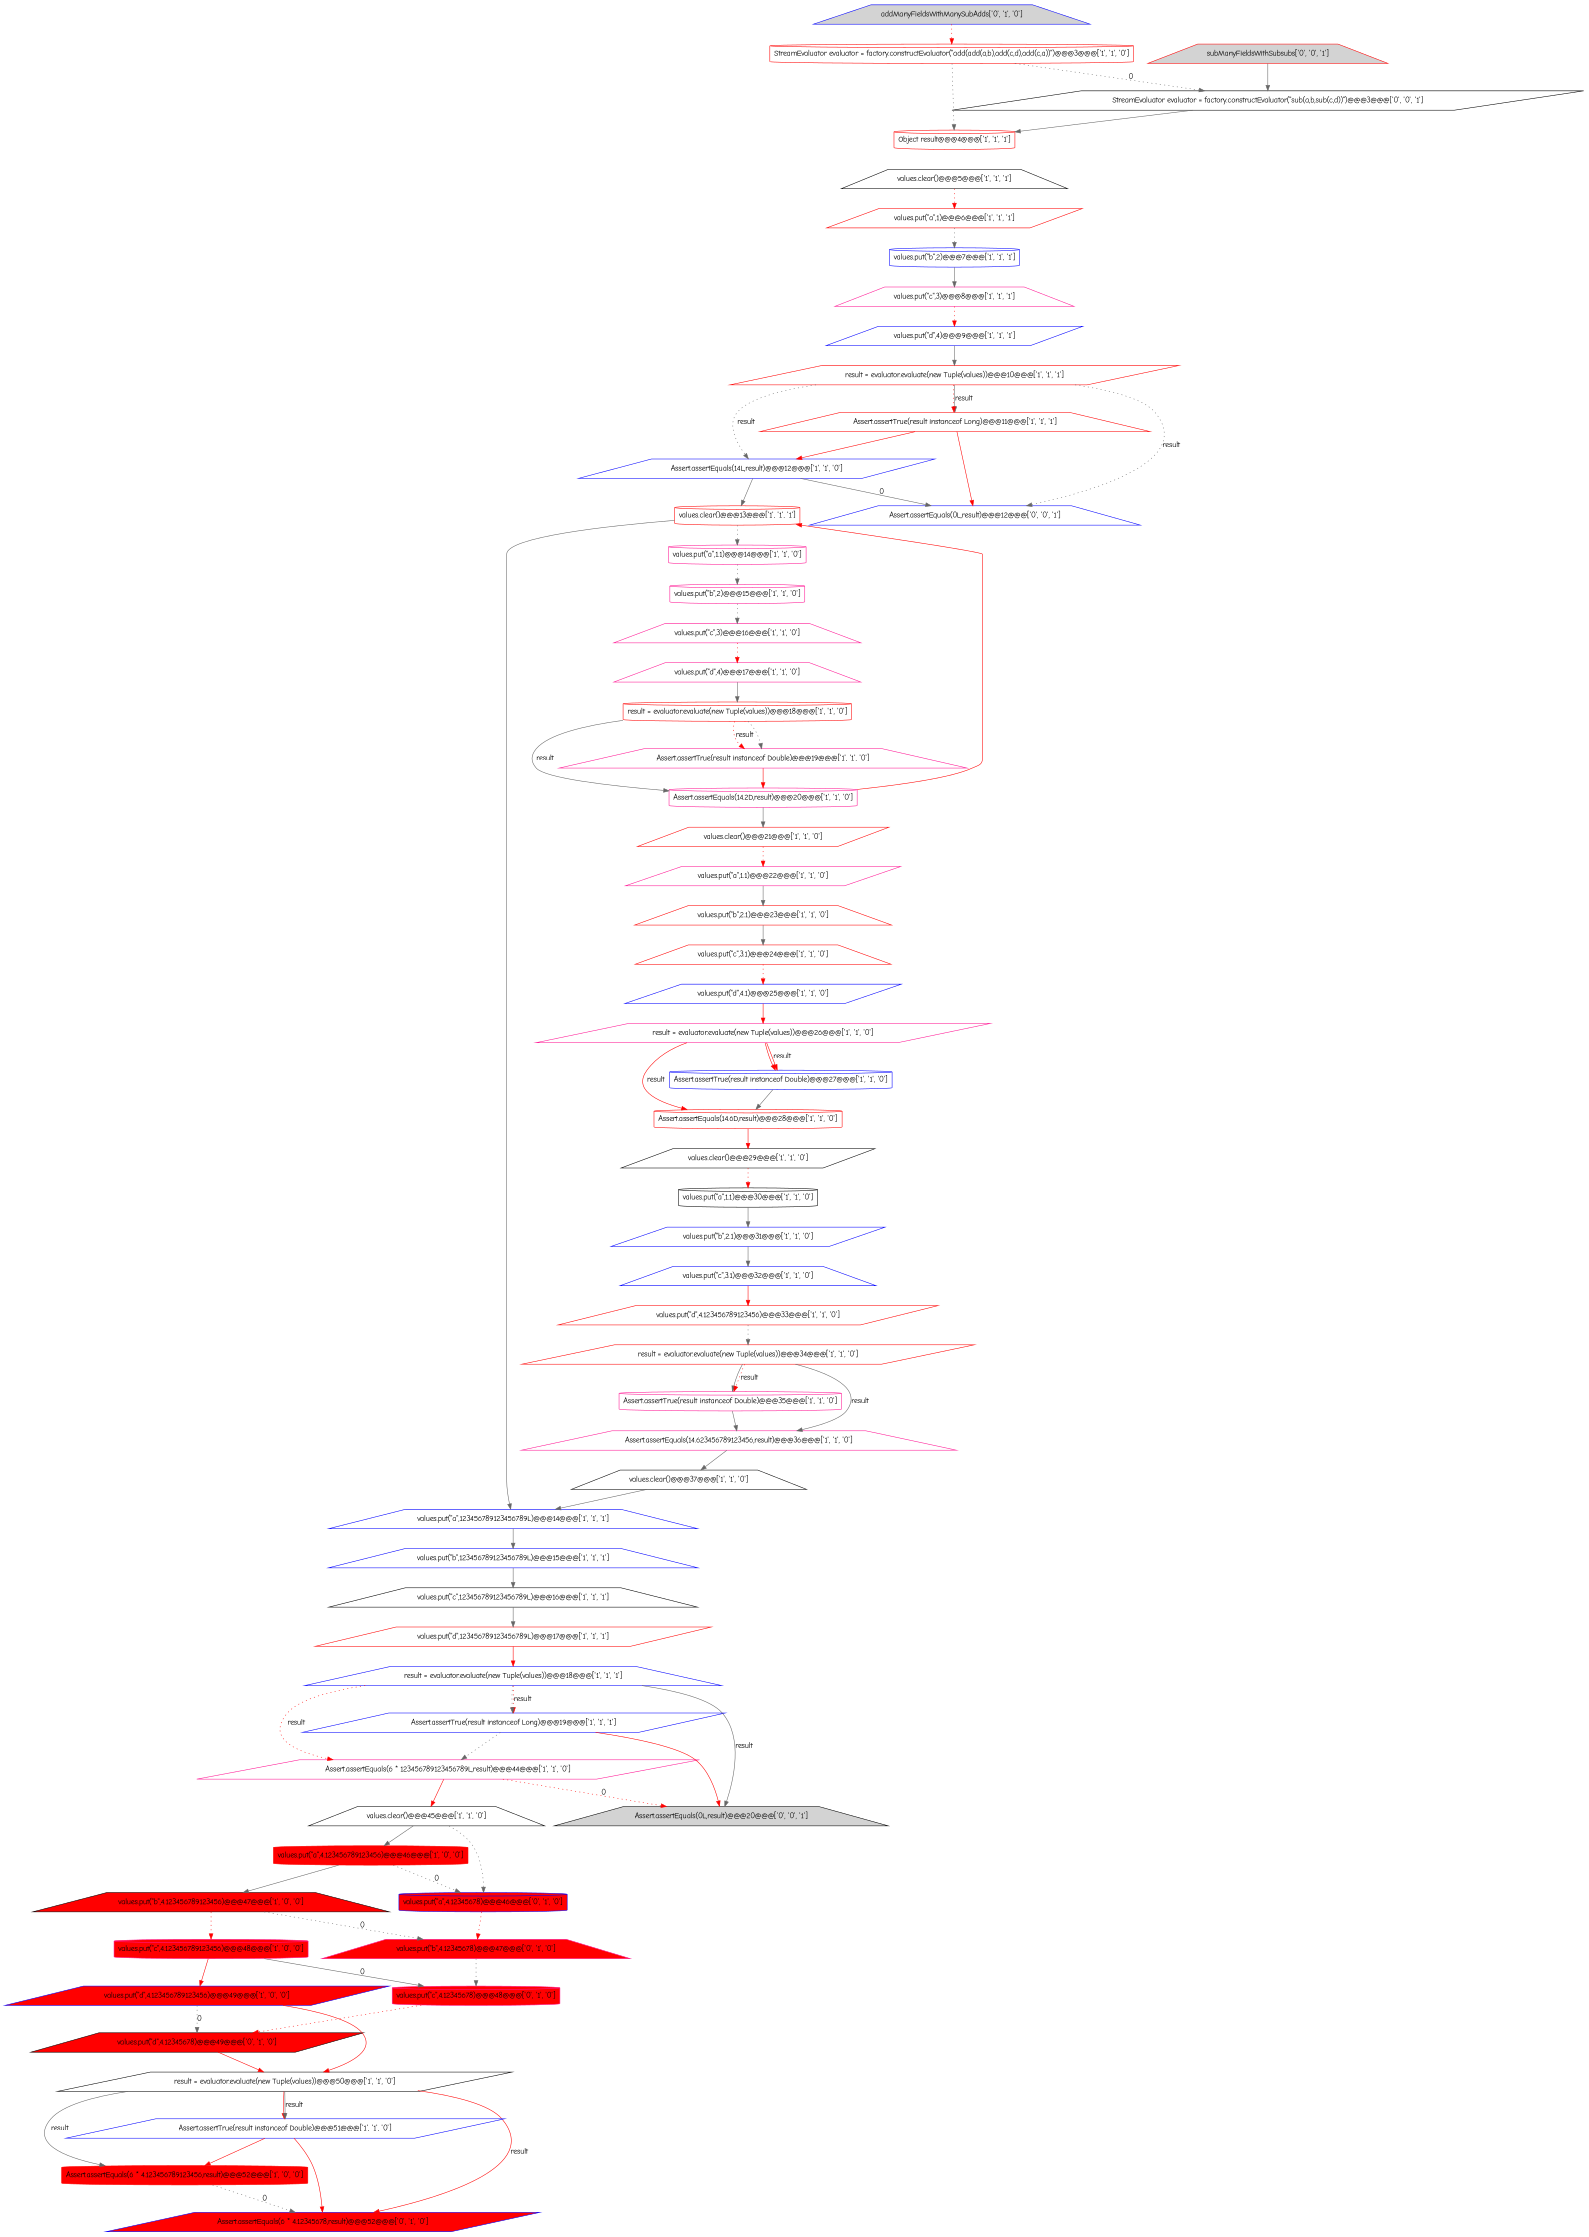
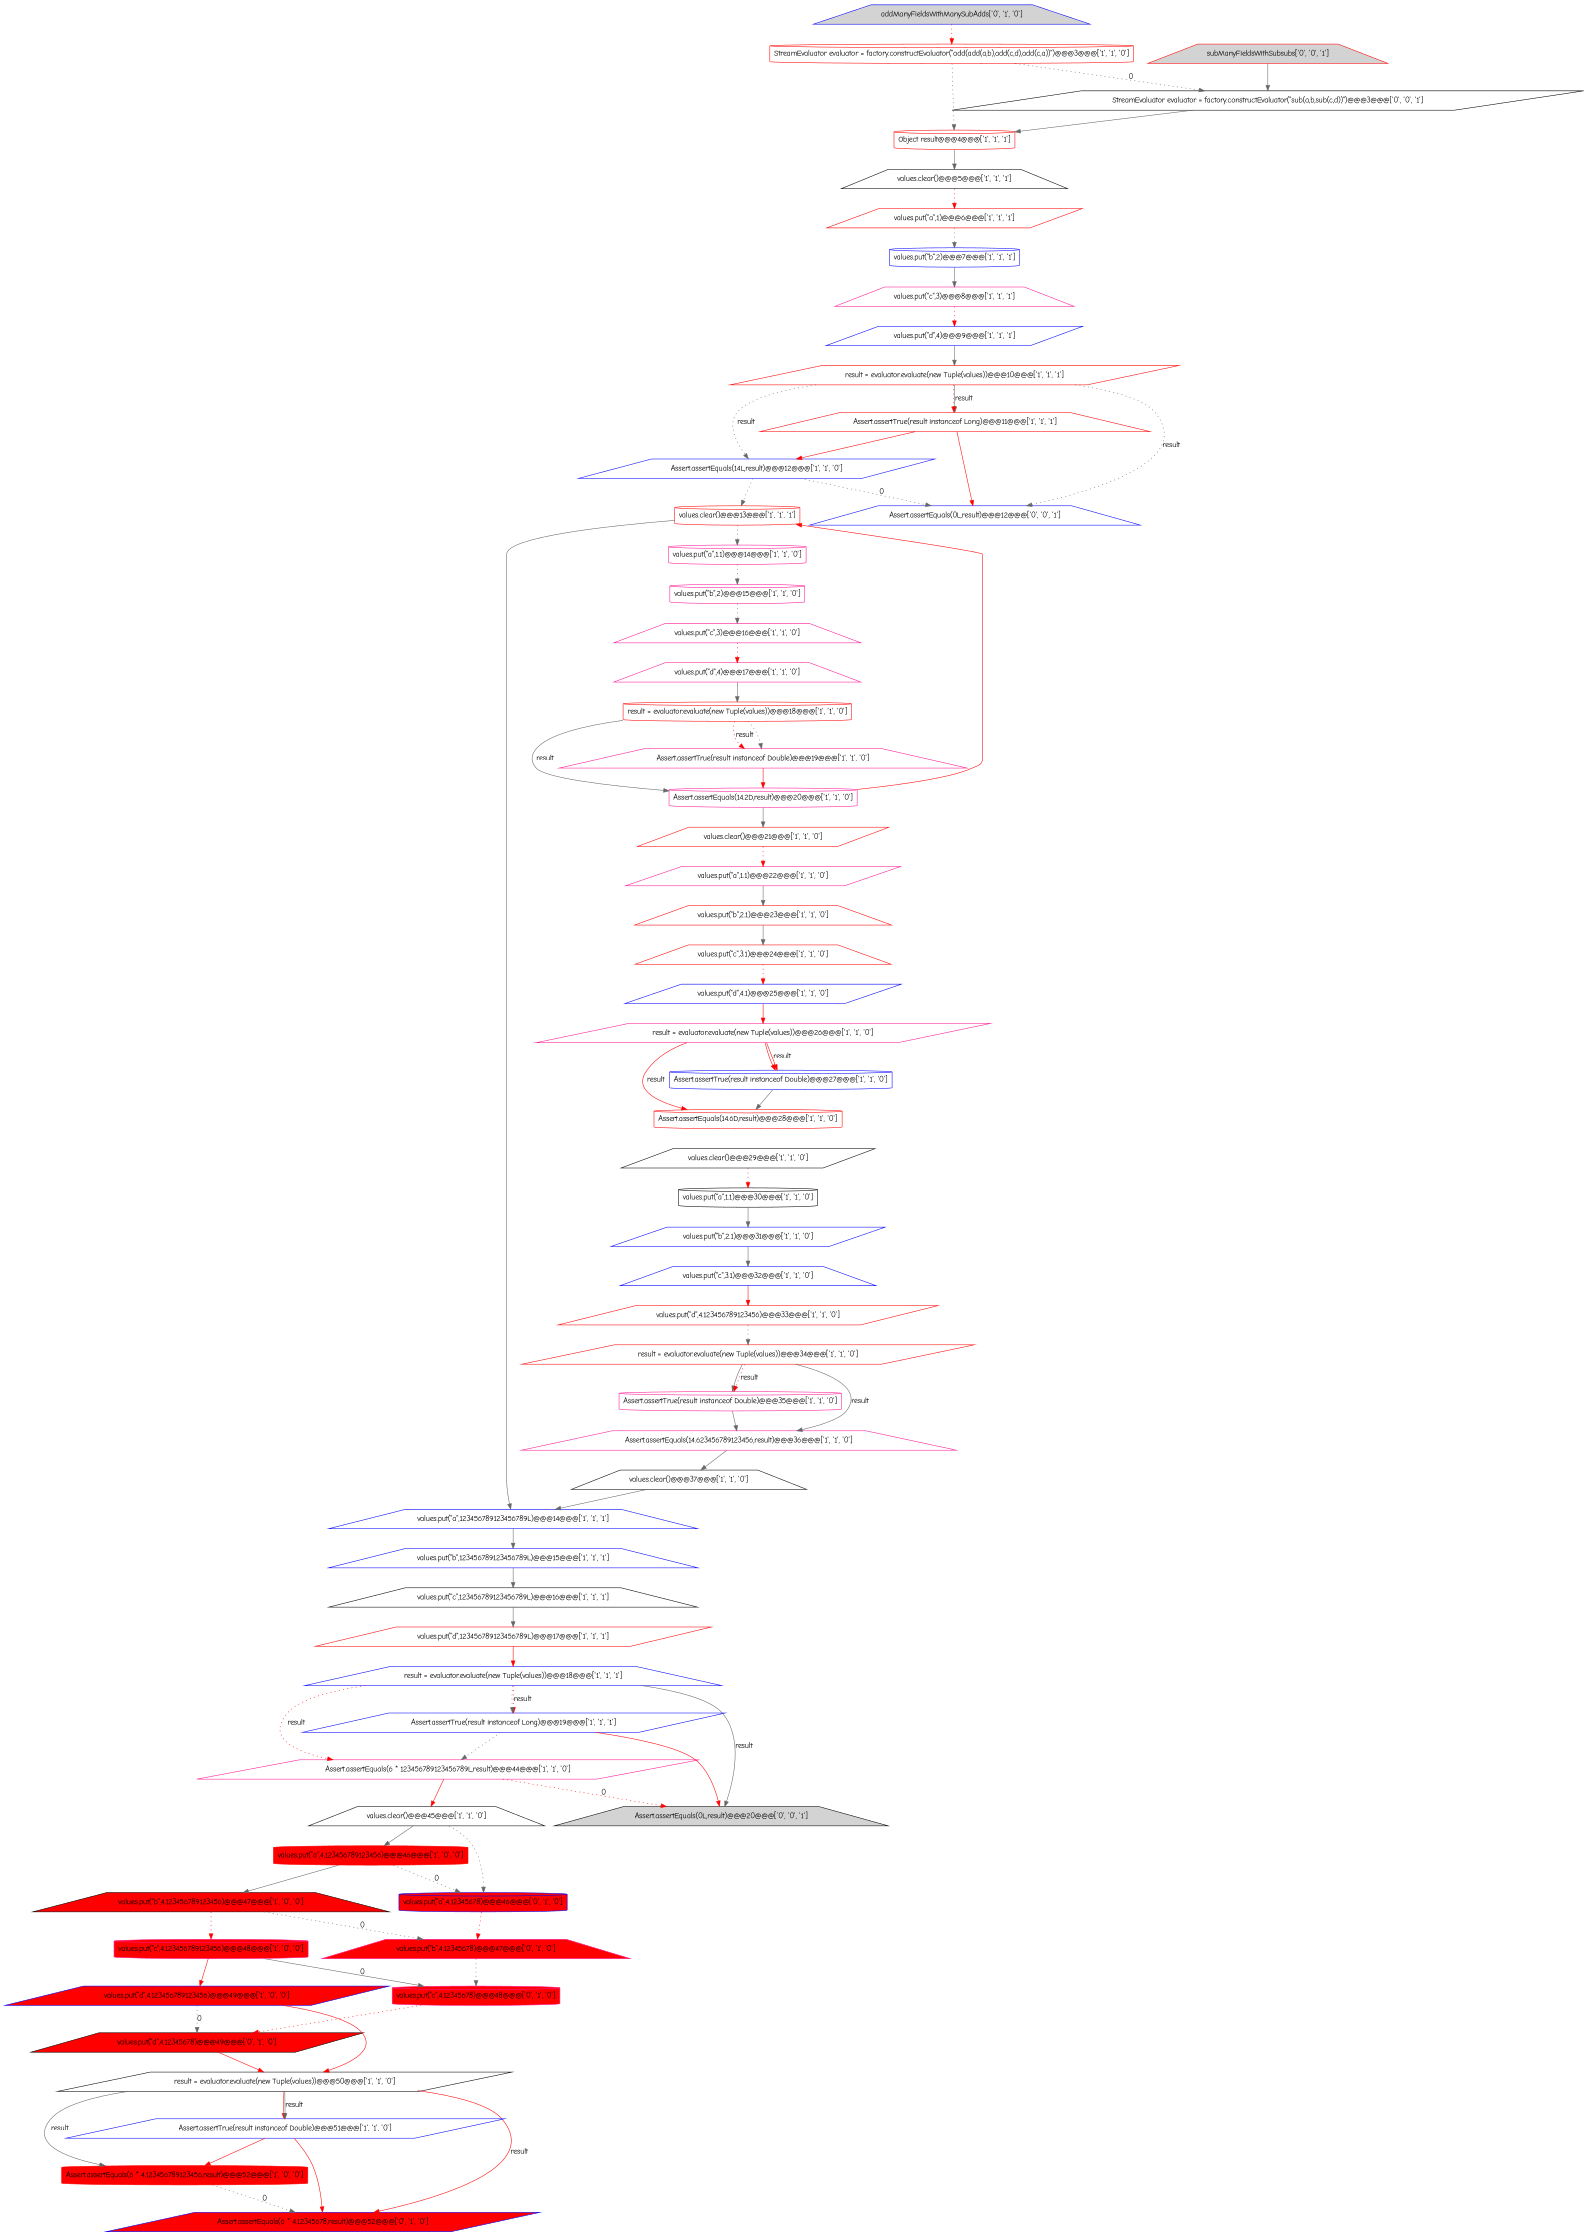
none -> (954, 157)
(748, 490) -> (748, 490)
(863, 492) -> (863, 492)
(748, 1136) -> none
